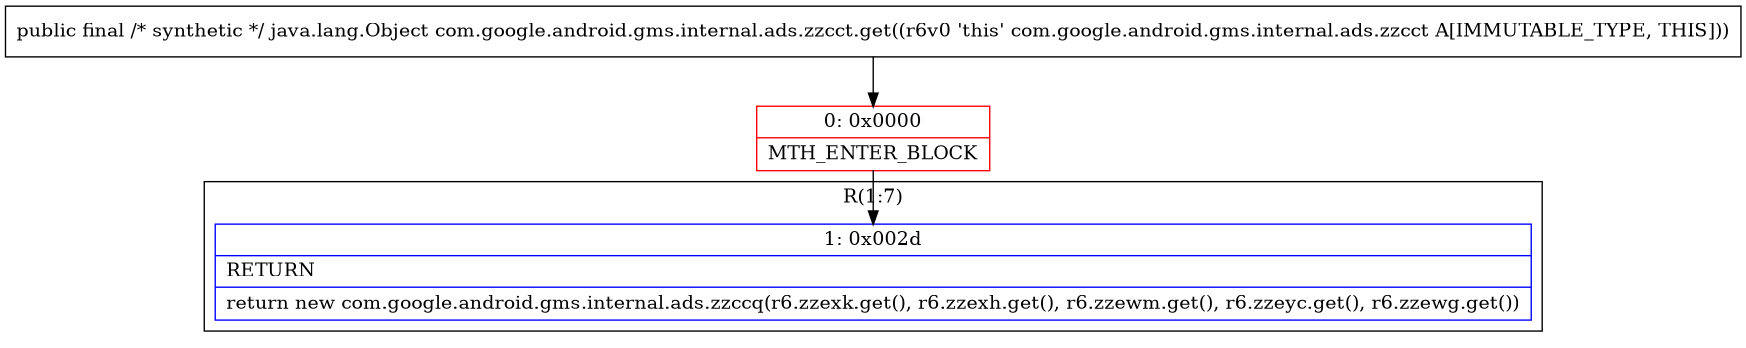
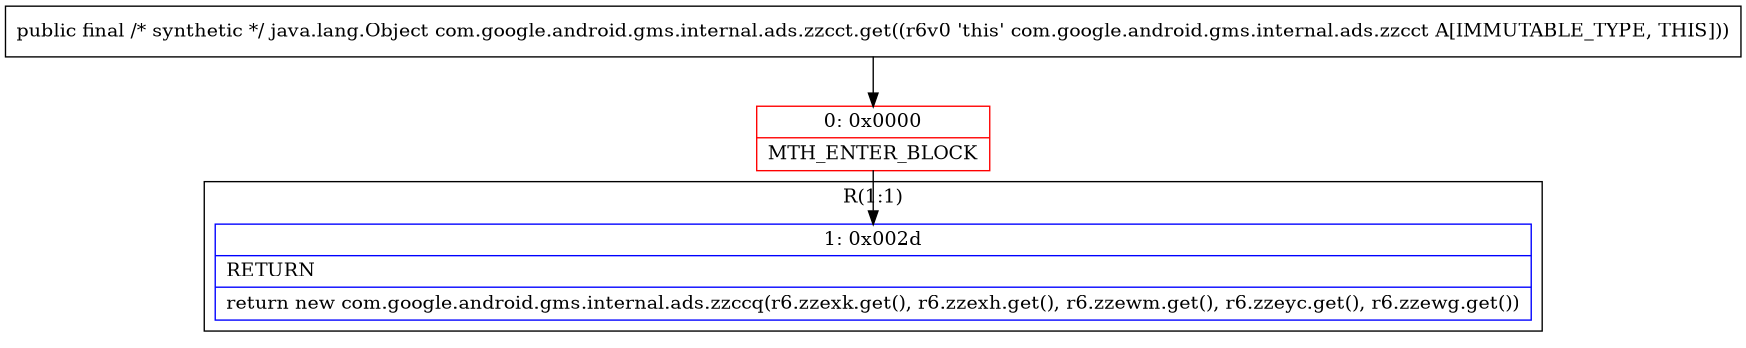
(873, 197) -> (873, 197)
